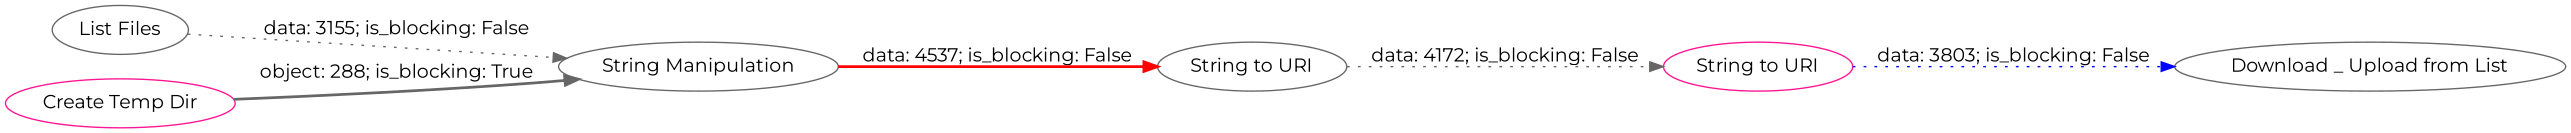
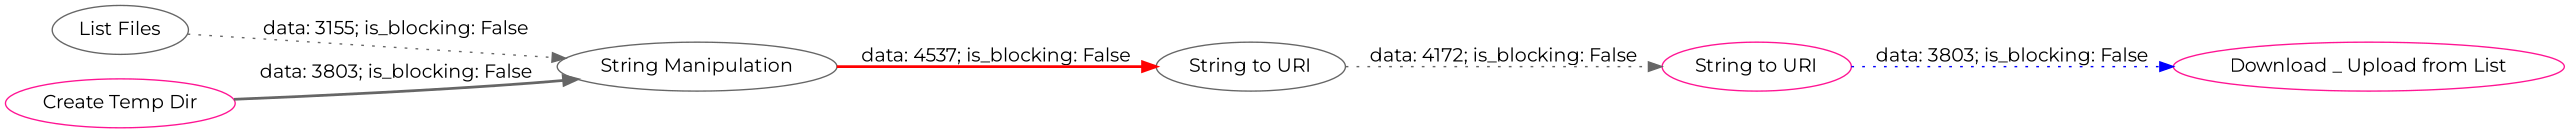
(2370, 67) -> (2369, 67)
(397, 73) -> (396, 73)
